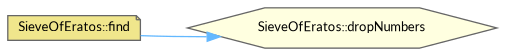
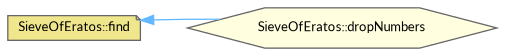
(174, 36) -> (187, 19)
